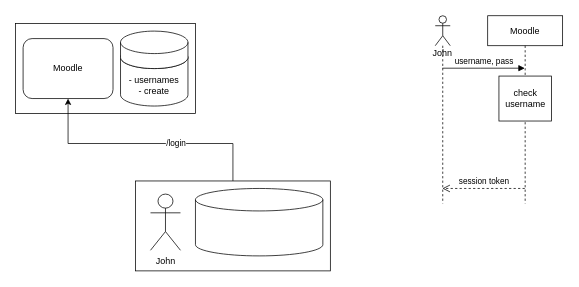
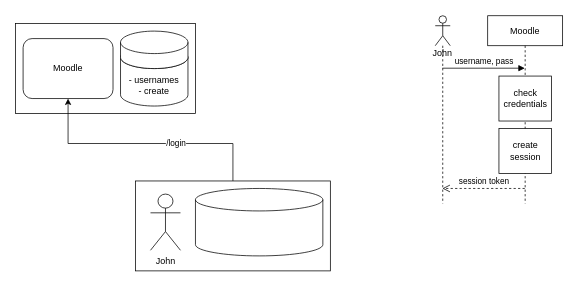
(526, 99) -> (526, 99)
none -> (525, 151)
